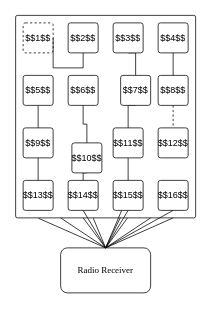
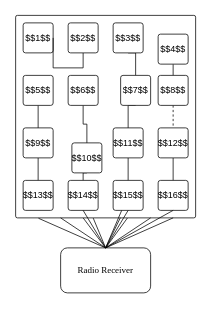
(38, 38) -> (38, 38)
(173, 38) -> (173, 49)
none -> (173, 169)
